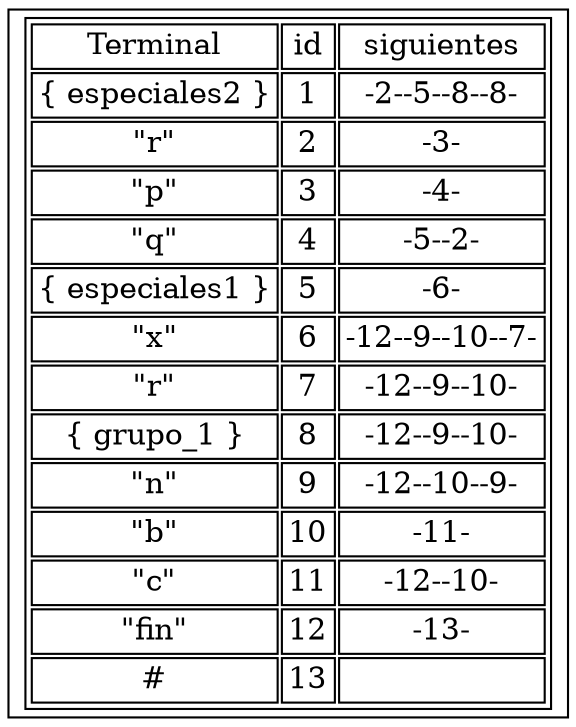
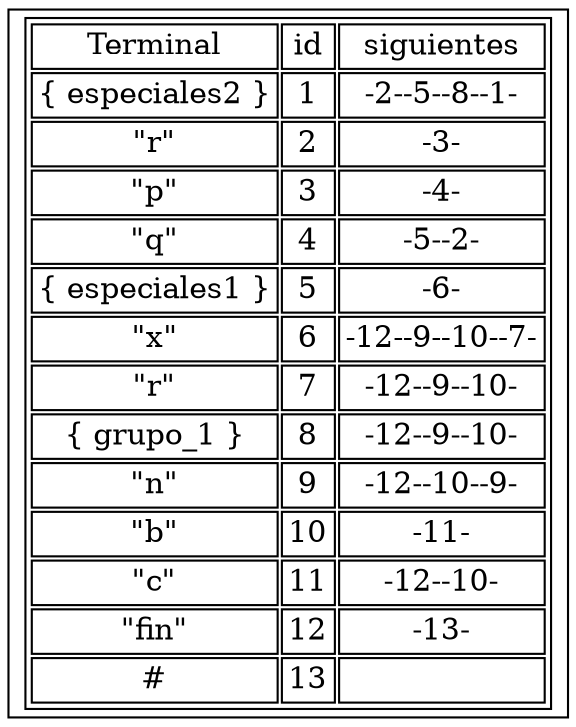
(442, 94) -> (442, 94)
